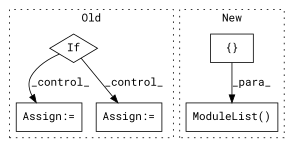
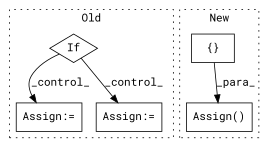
(232, 117) -> (219, 117)
